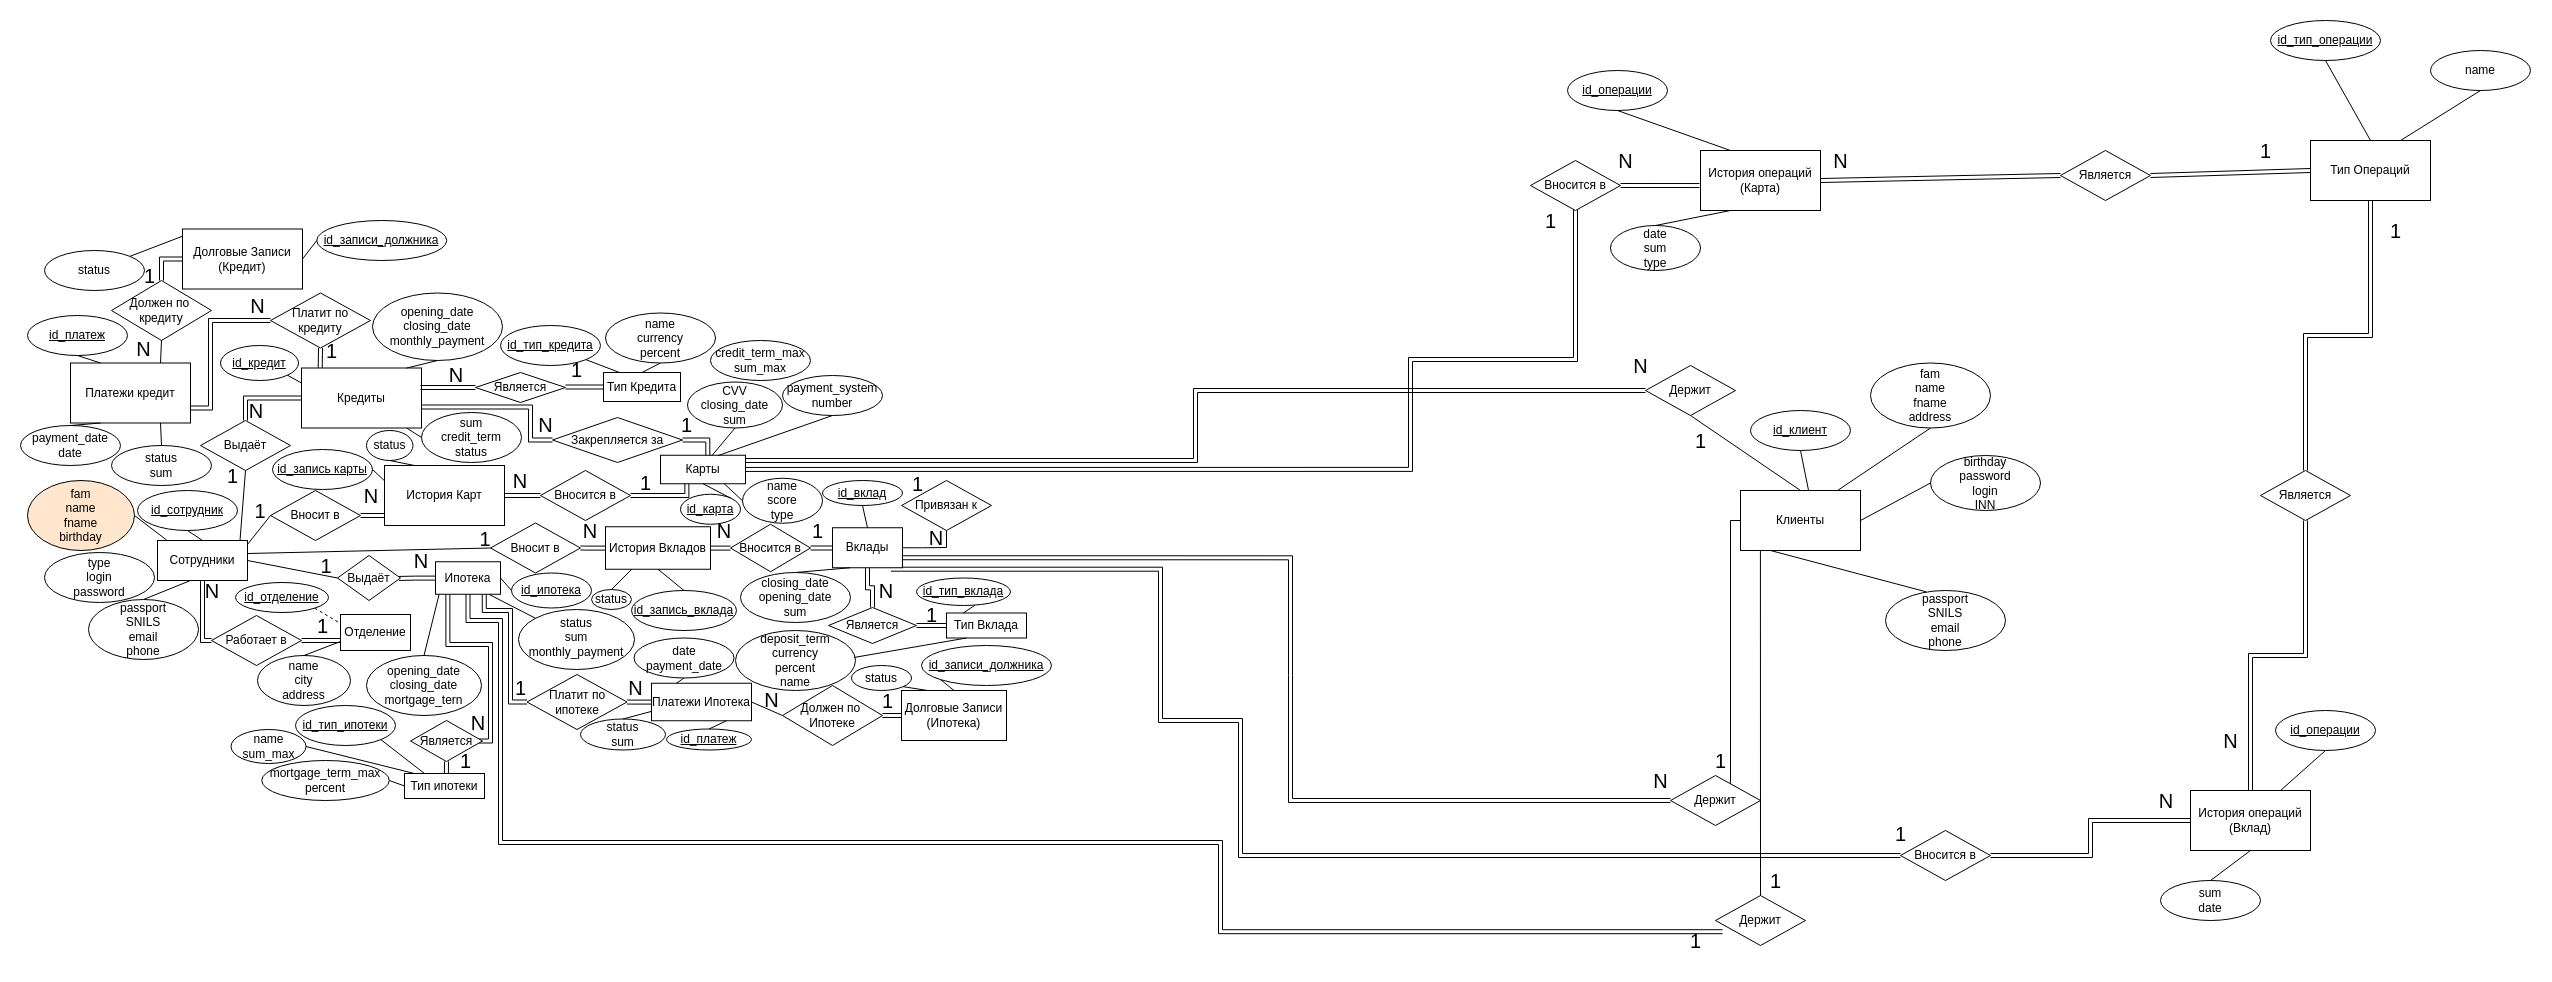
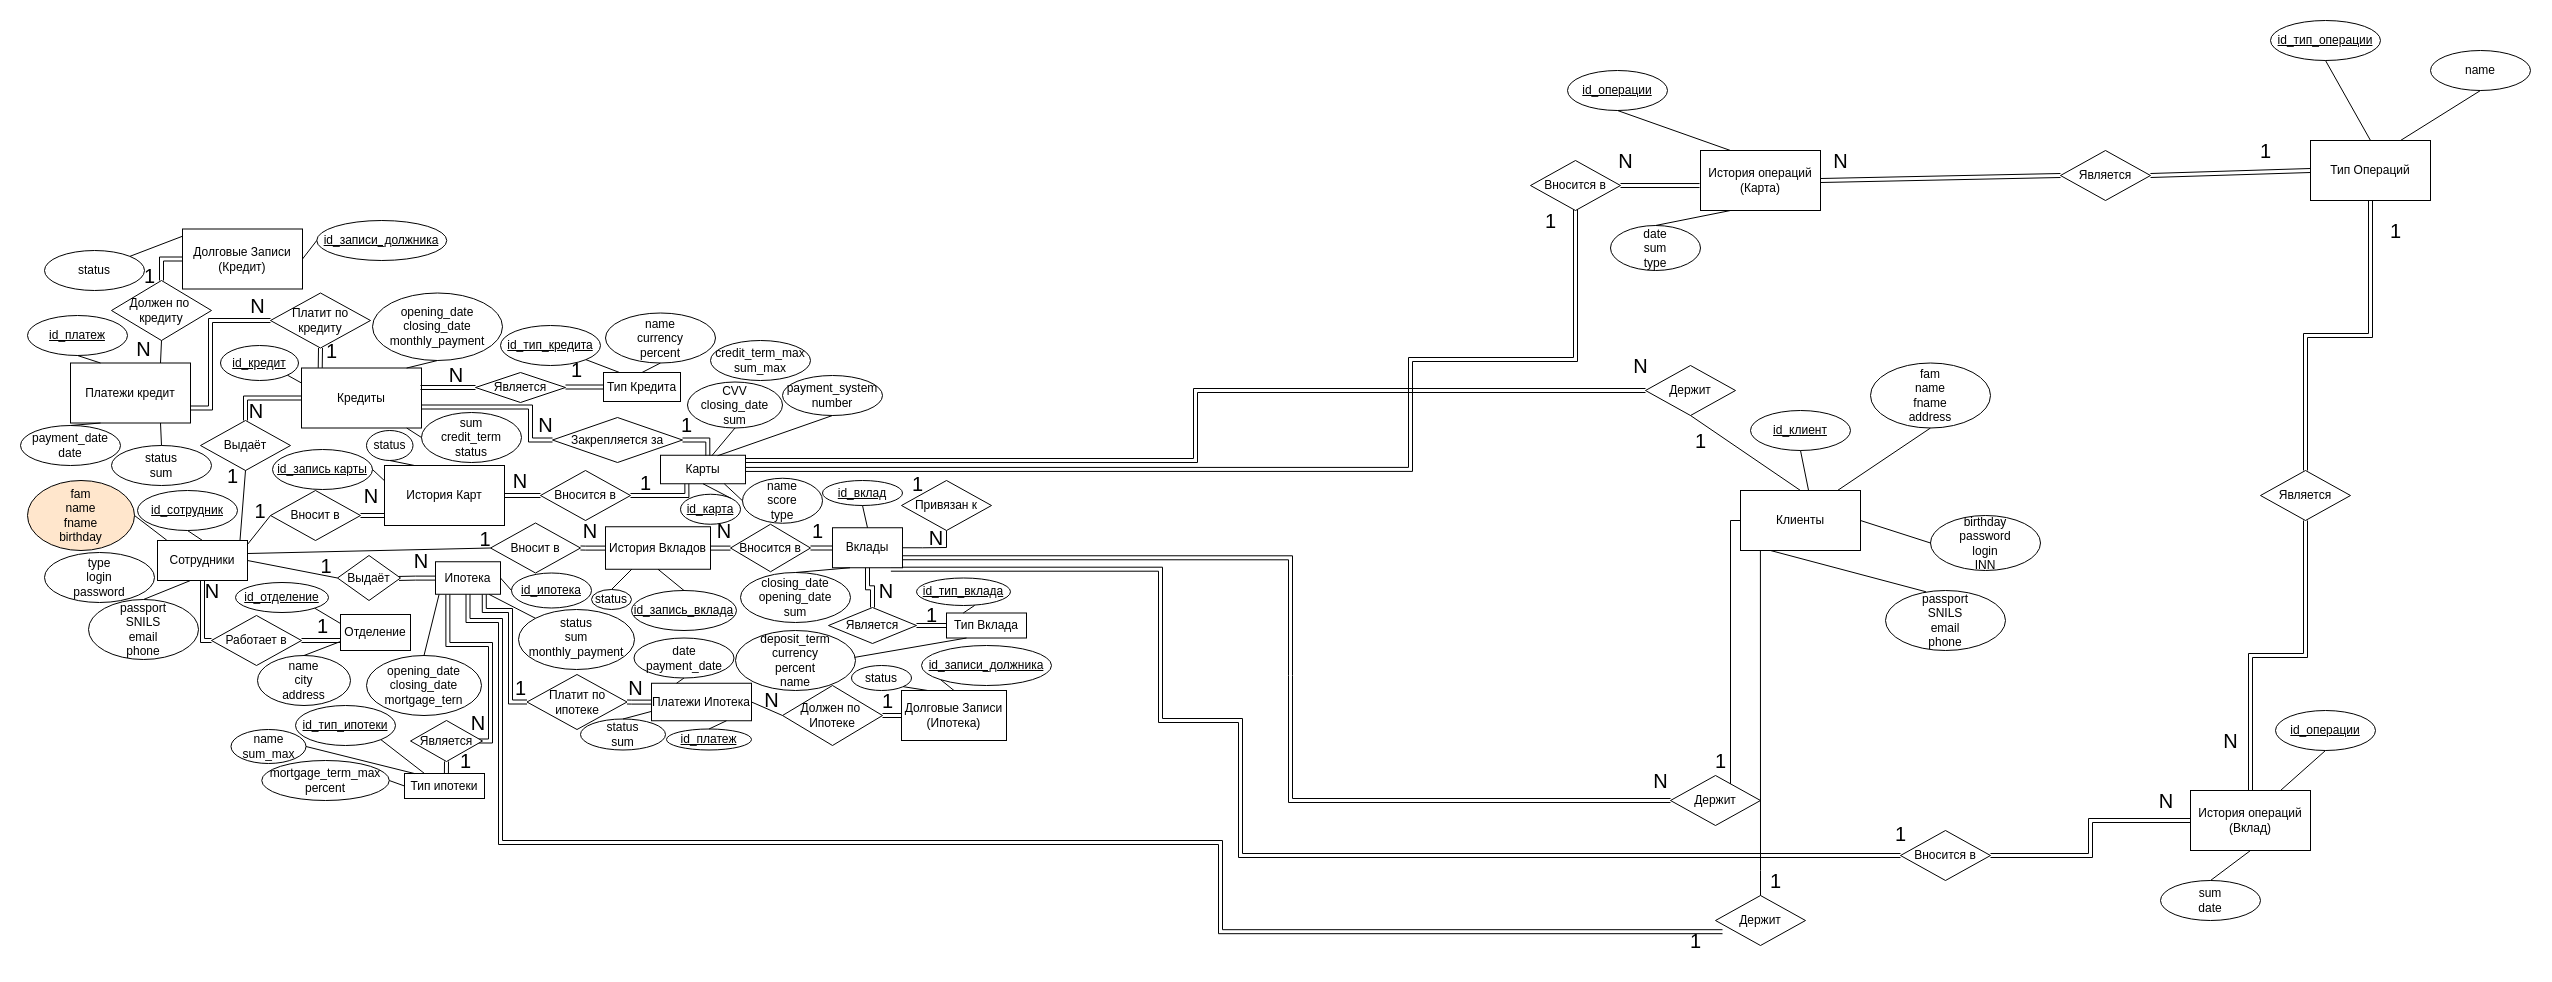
(1986, 483) -> (1986, 543)
(328, 616) -> (328, 616)
